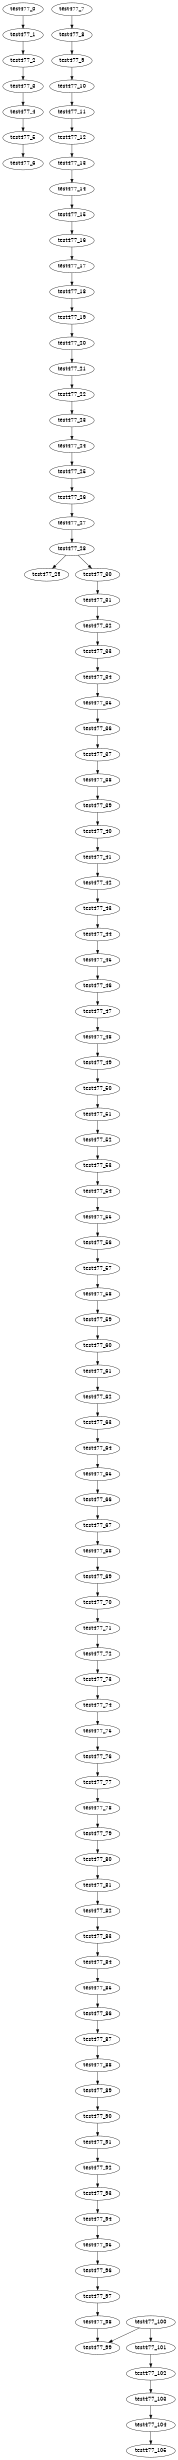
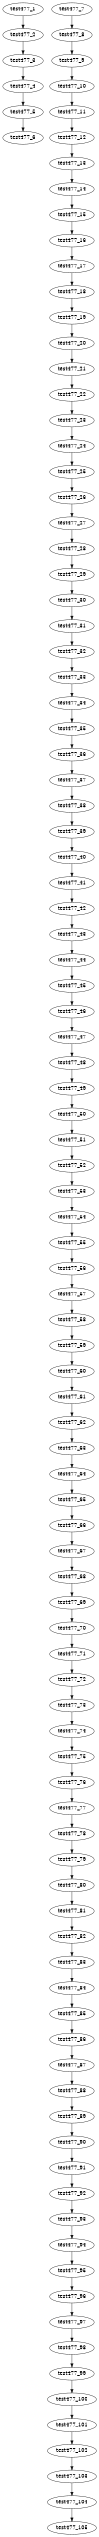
(23, 9) -> none
(83, 561) -> (72, 586)
(126, 2334) -> (72, 2385)
